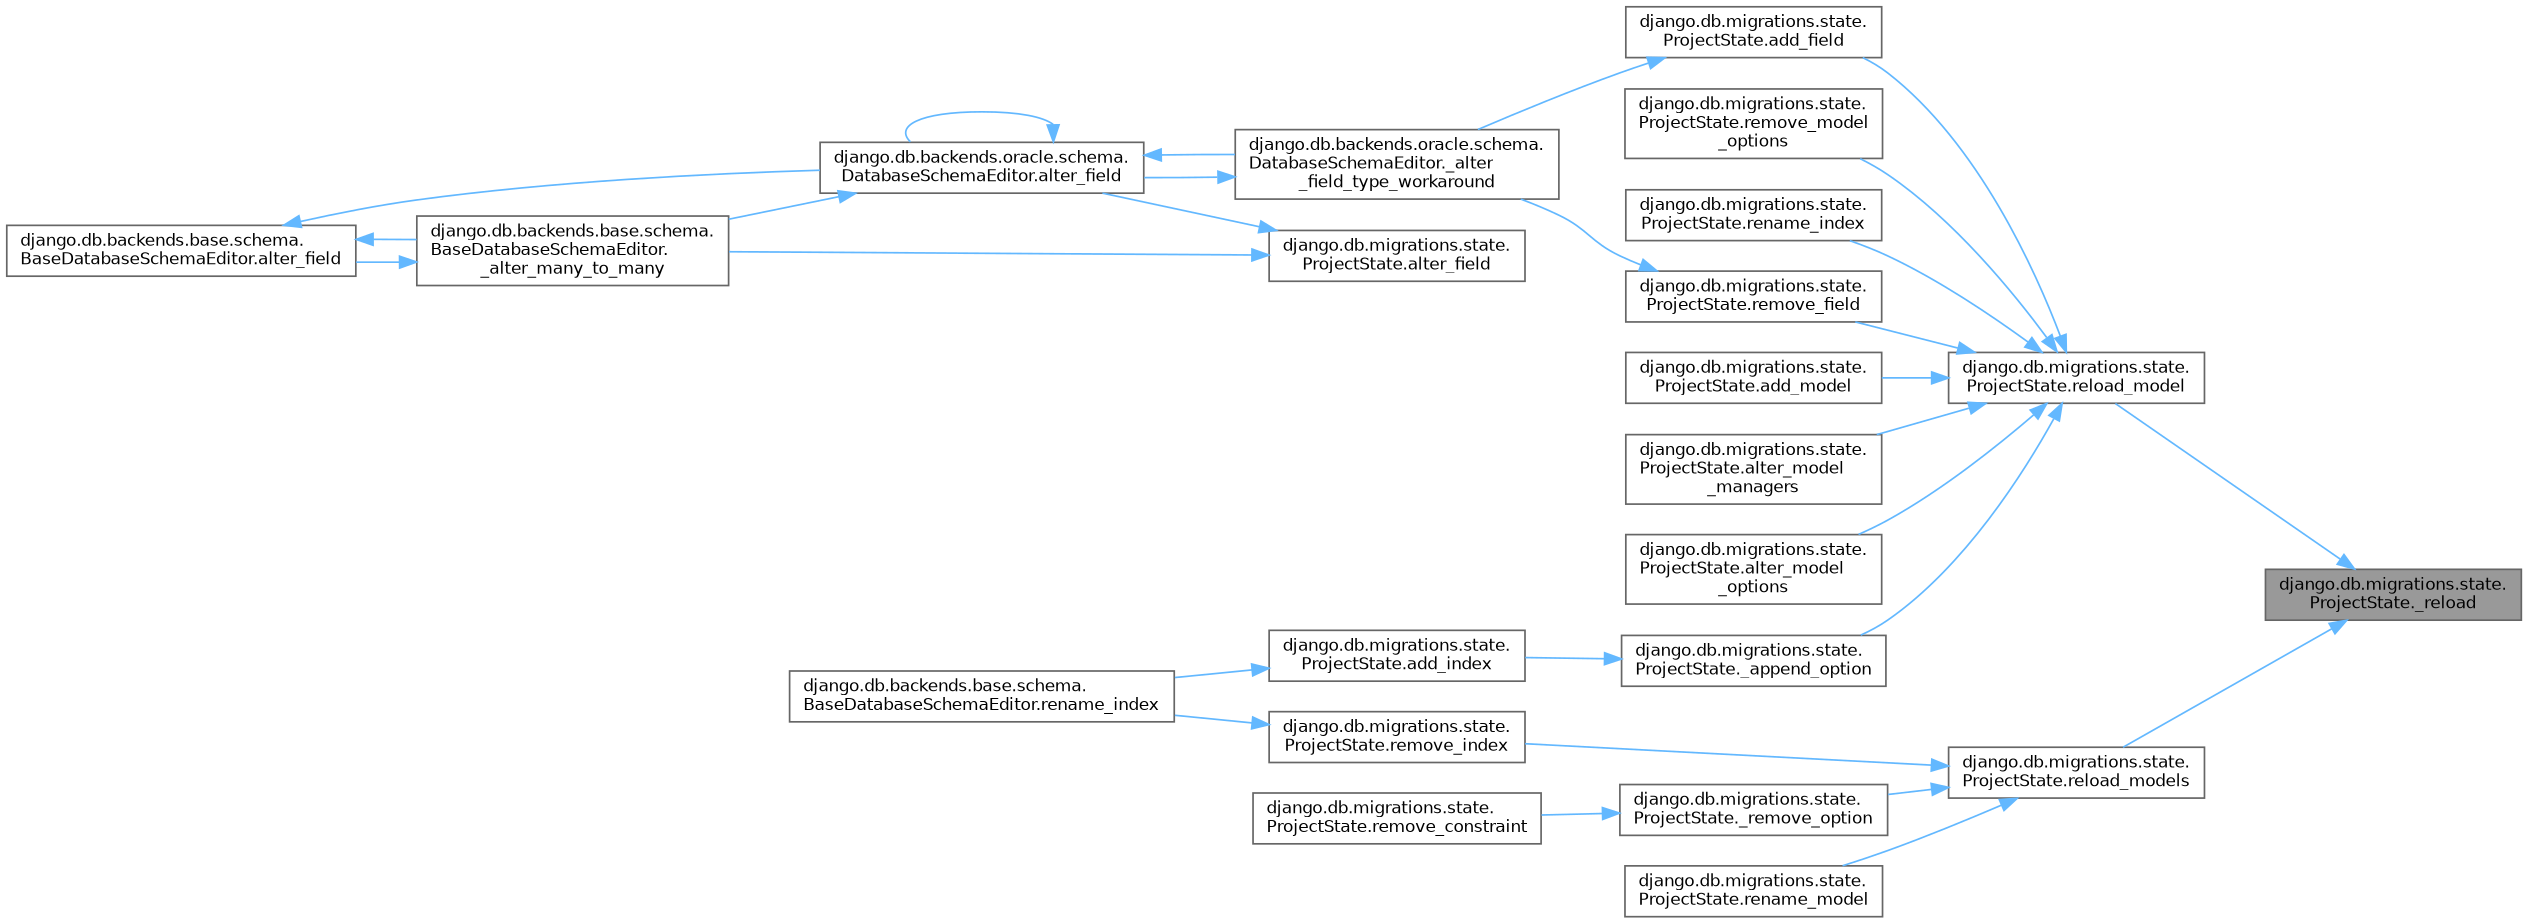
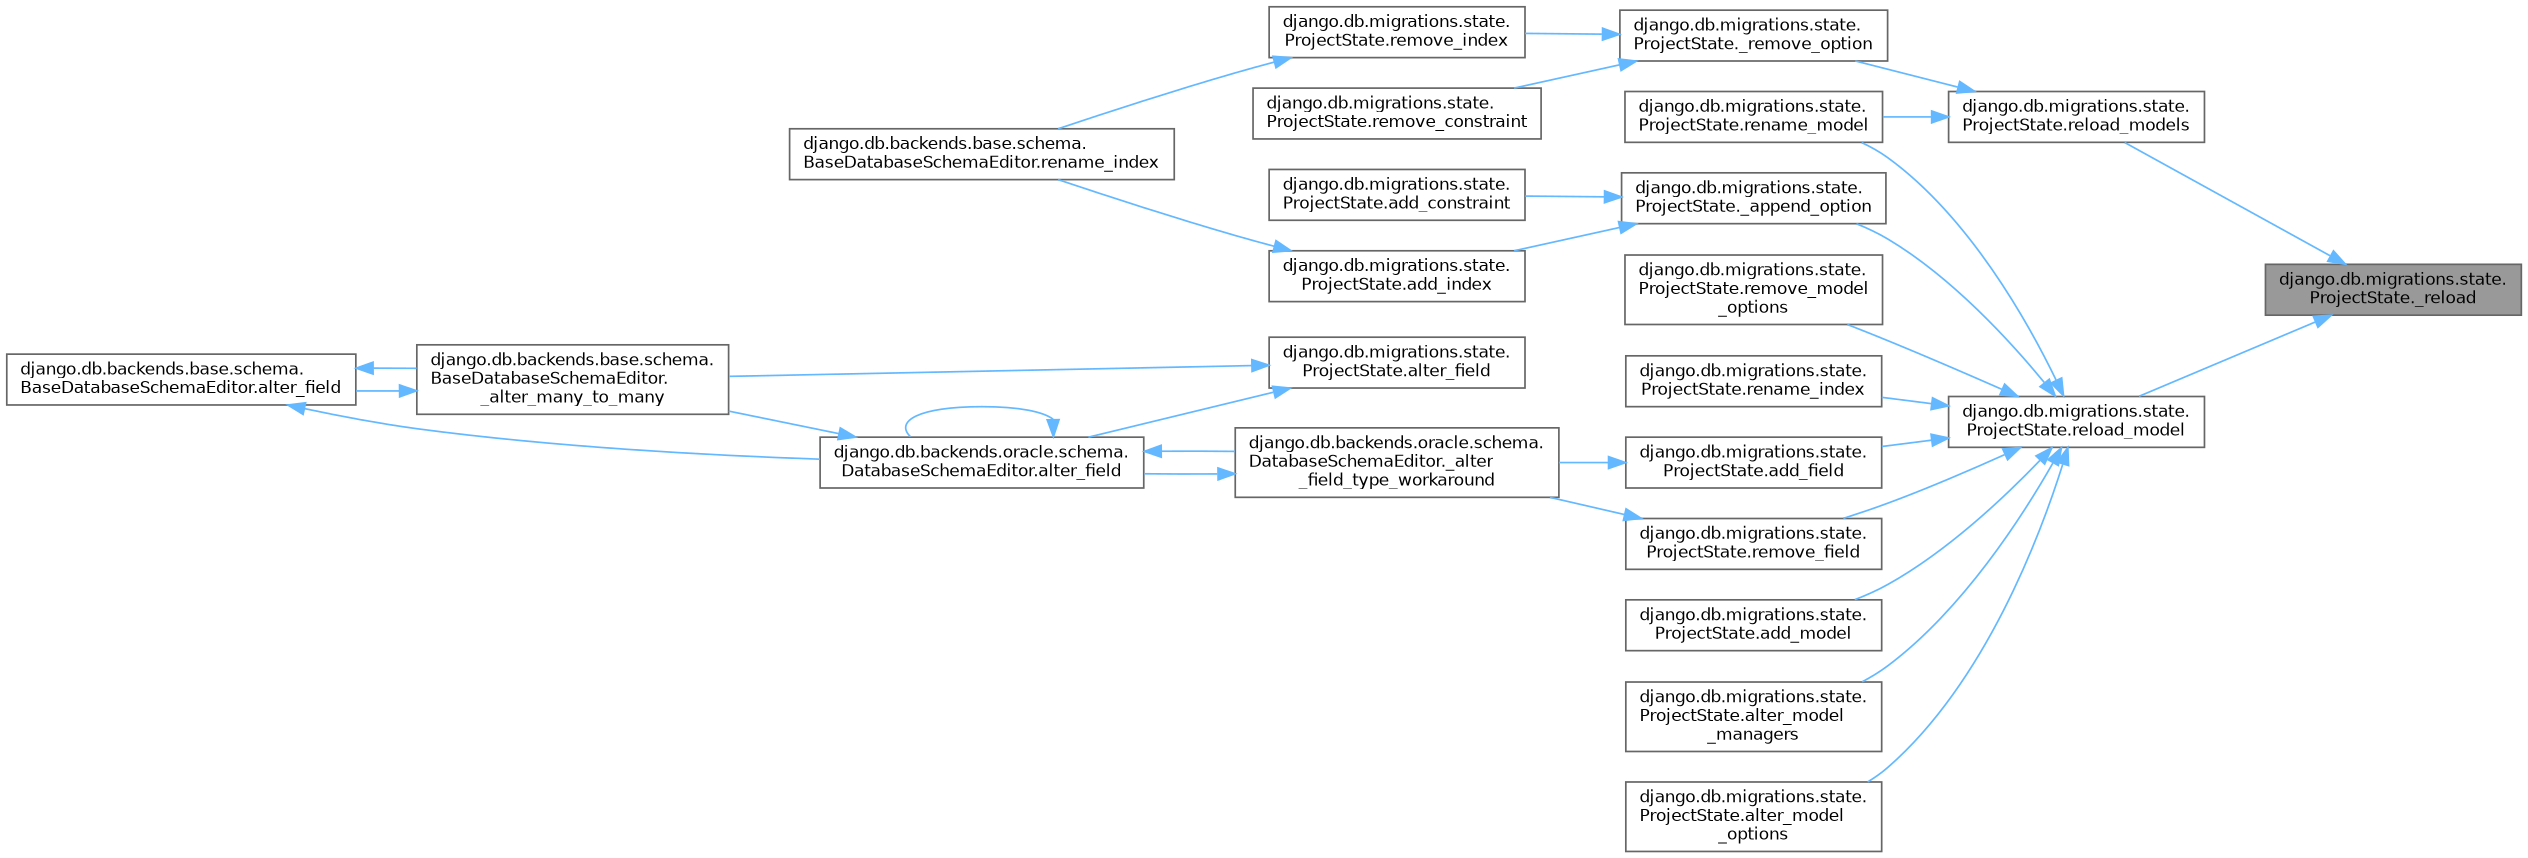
none -> (1397, 195)
none -> (1975, 247)
(1728, 754) -> (1563, 34)
